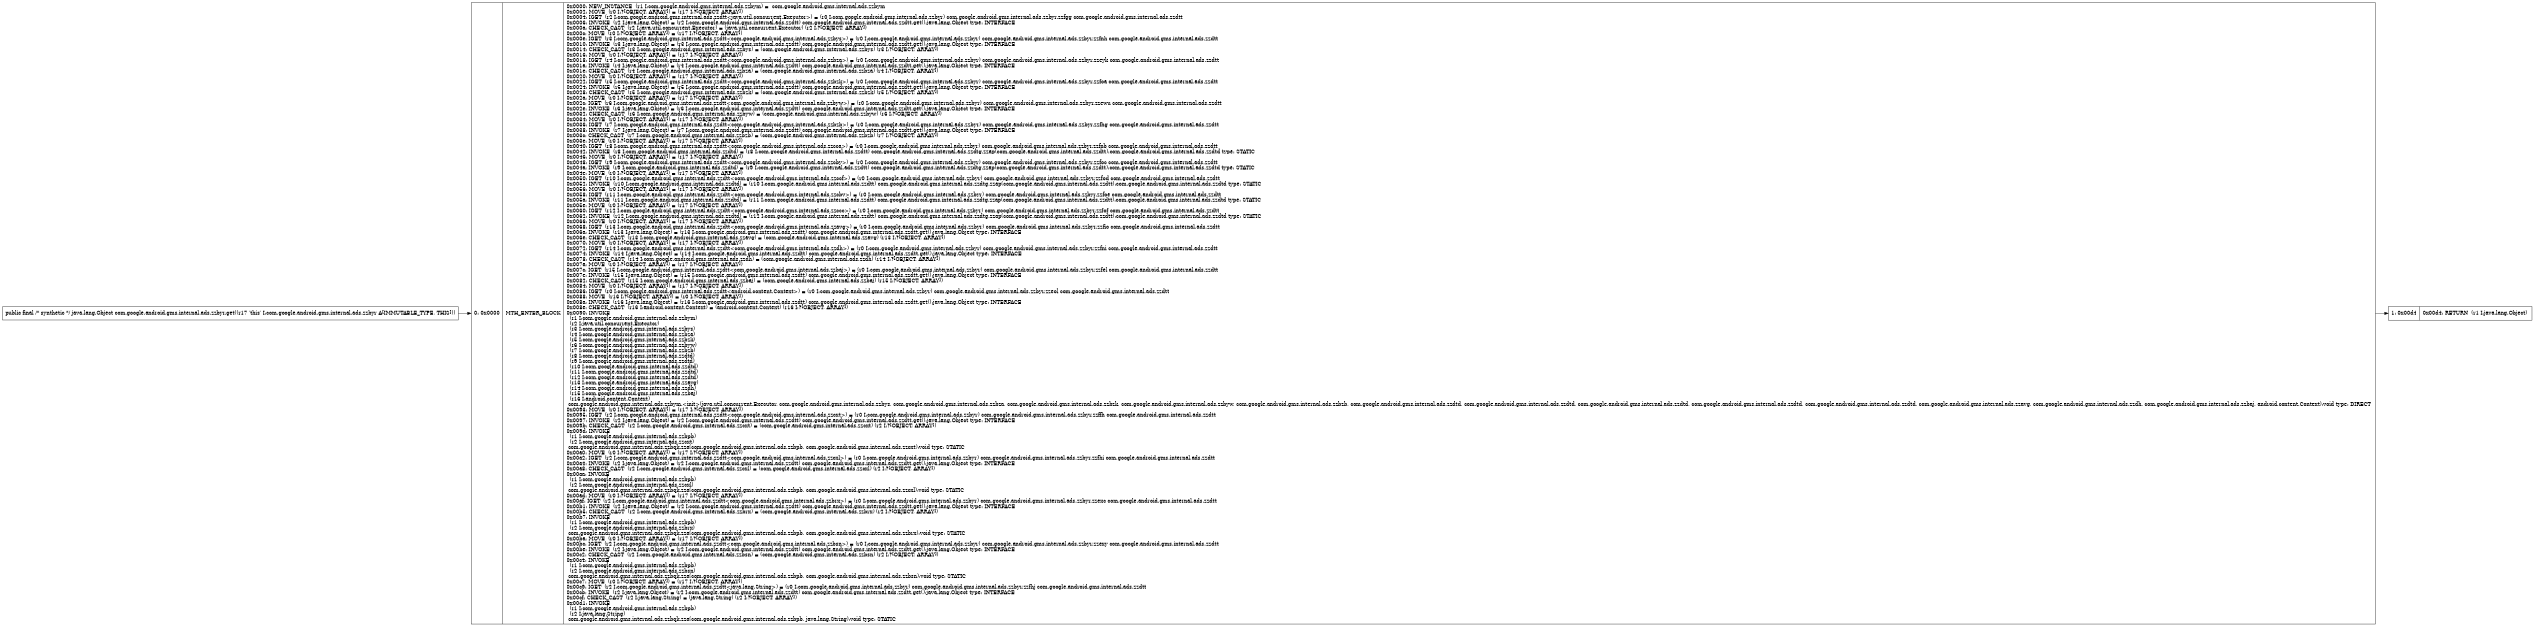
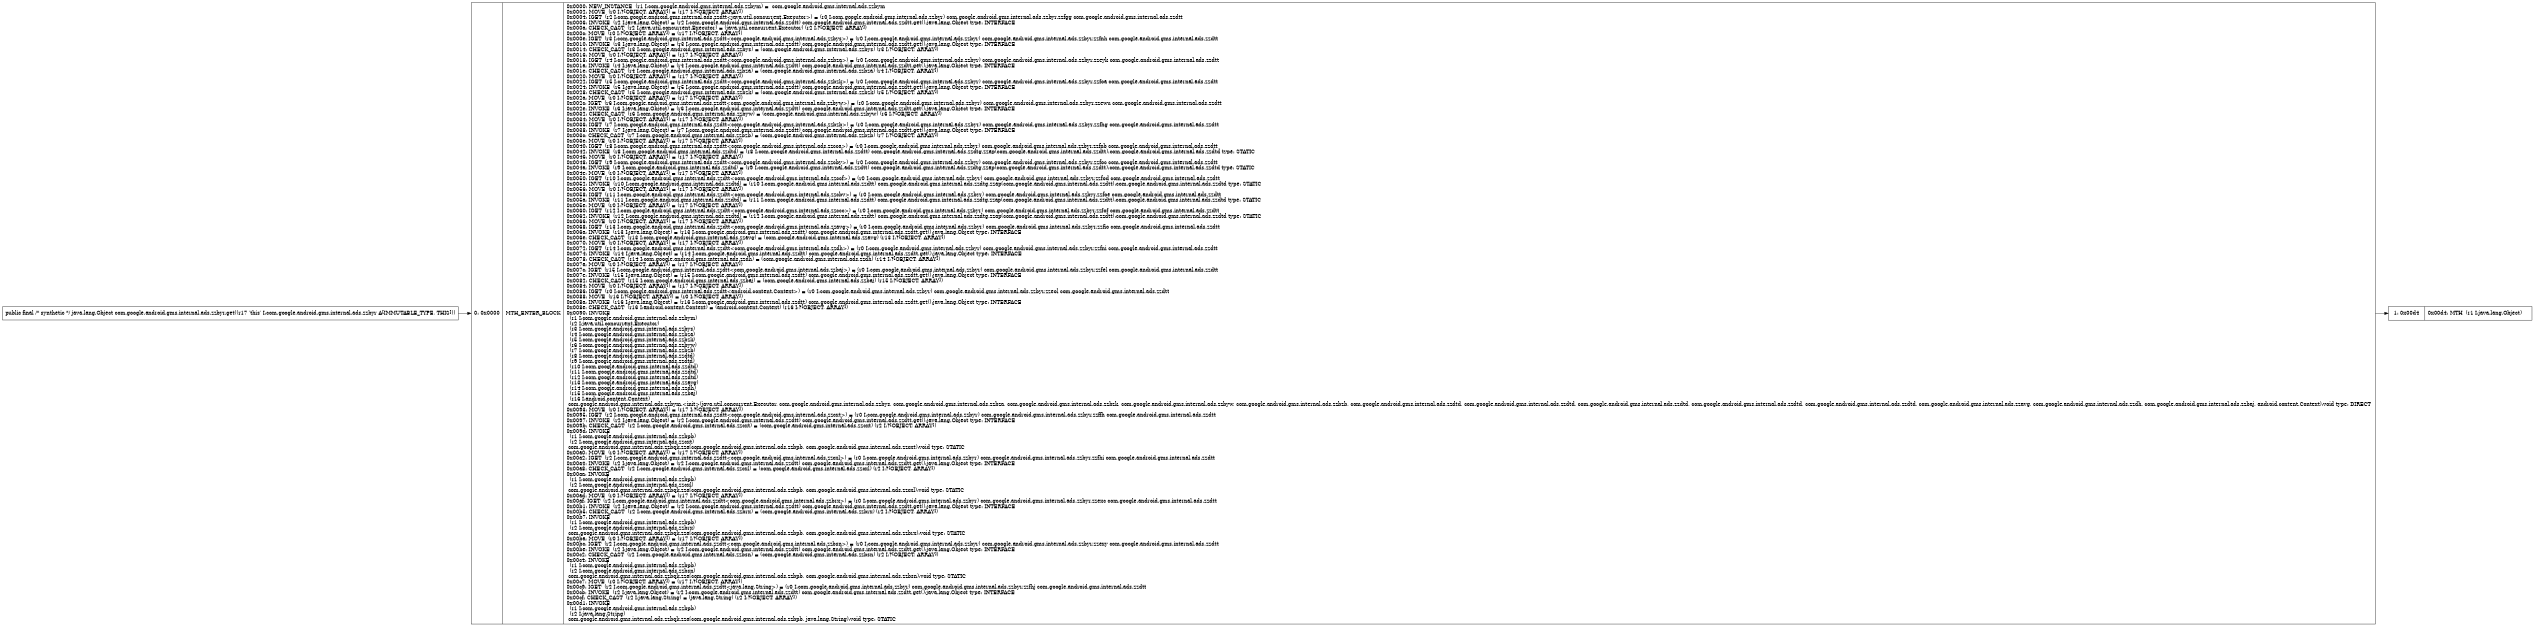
(2476, 313) -> (2476, 313)
